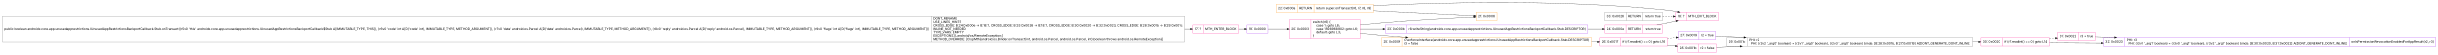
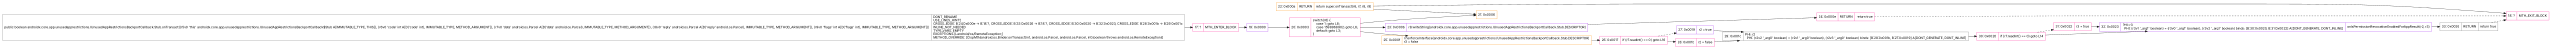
(1666, 23) -> (2189, 16)
none -> (2435, 27)
